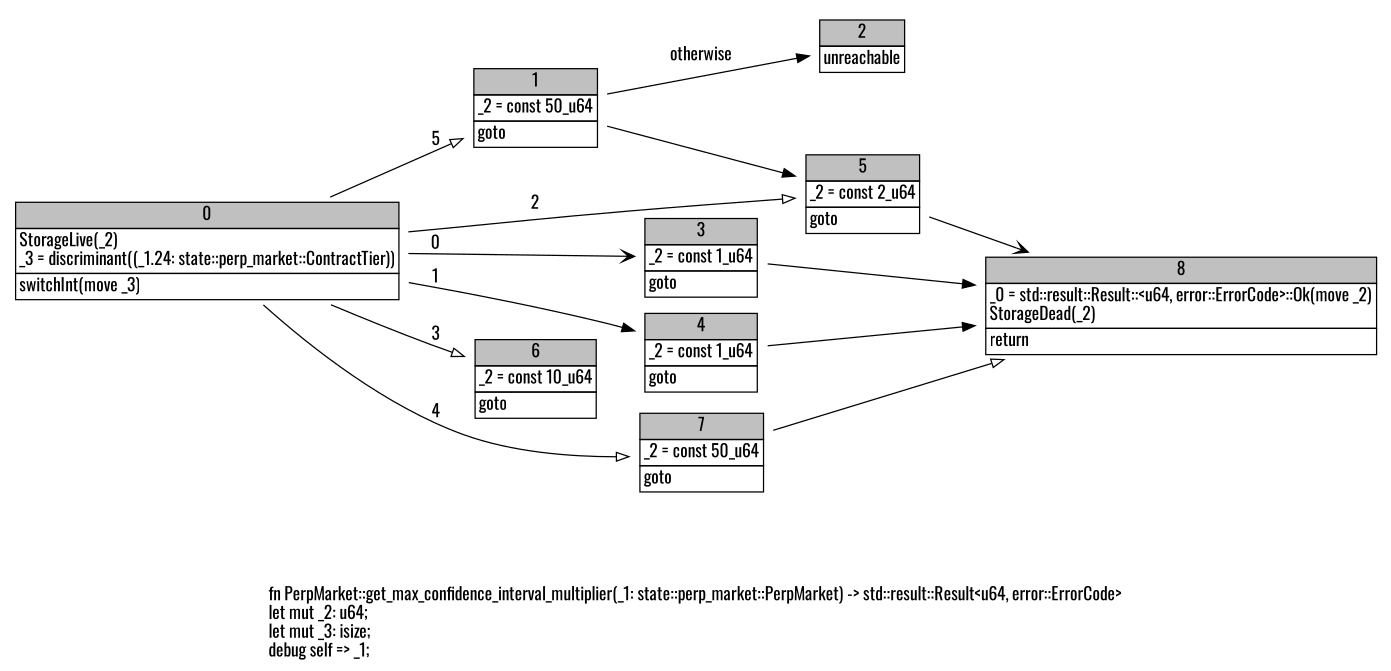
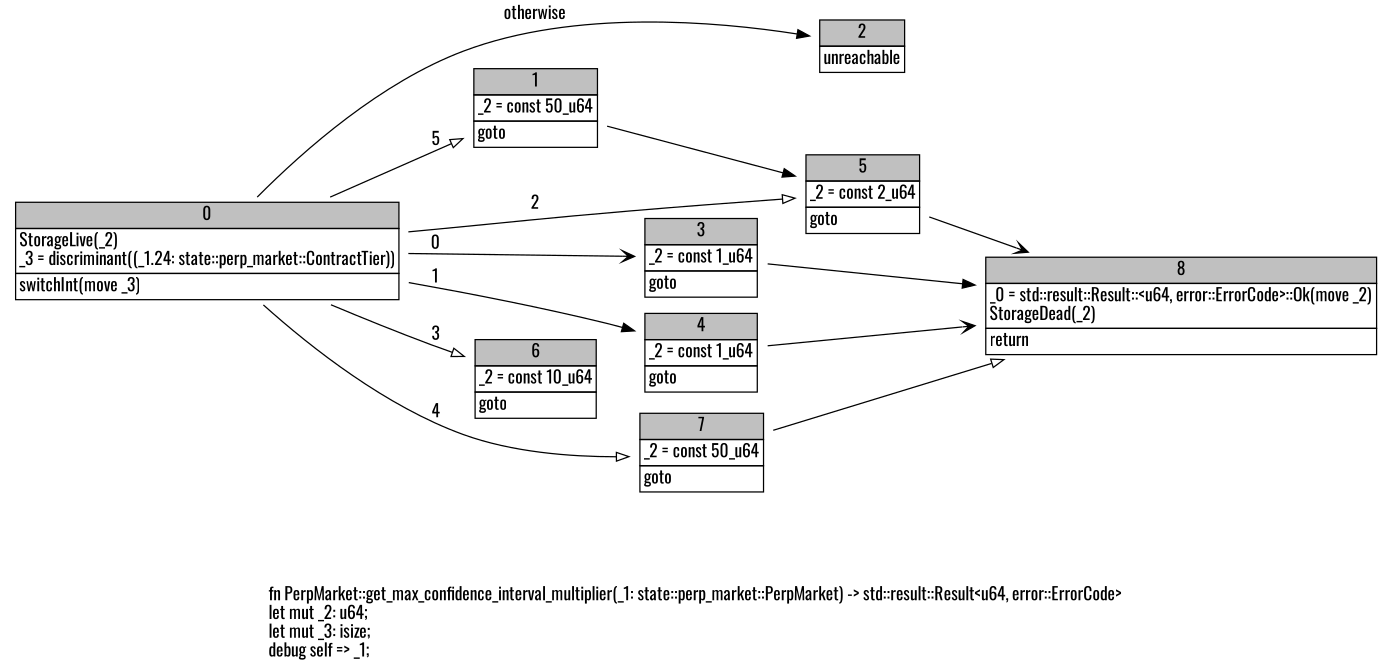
(702, 76) -> (503, 39)
(865, 336) -> (865, 336)
